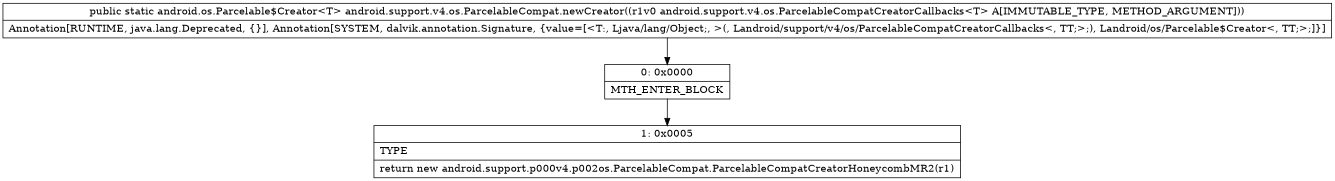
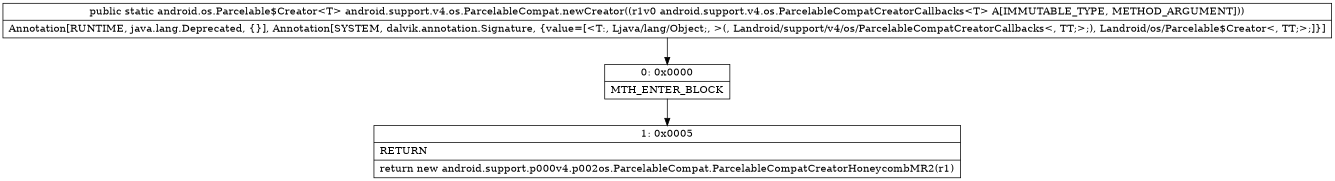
(394, 151) -> (404, 151)
